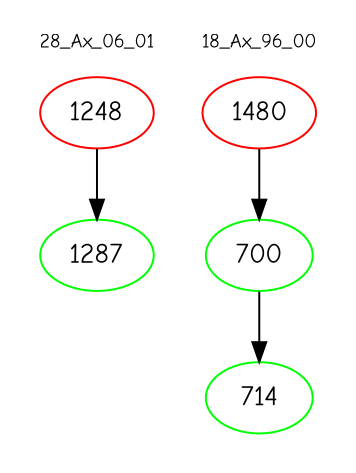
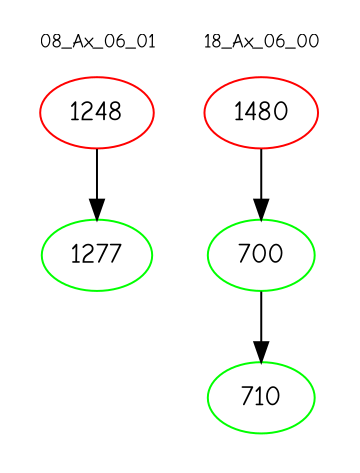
(97, 43) -> (98, 43)
(259, 43) -> (262, 43)
(97, 255) -> (97, 255)
(259, 398) -> (261, 398)
